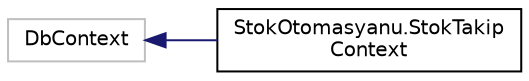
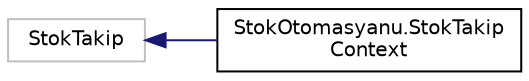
(76, 40) -> (76, 40)
